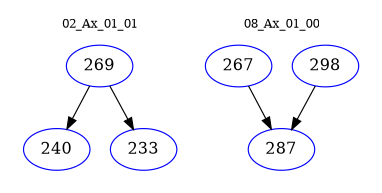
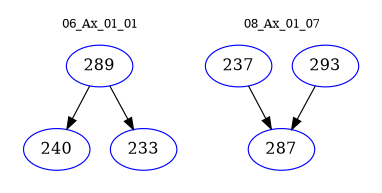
(100, 25) -> (100, 25)
(282, 25) -> (282, 25)
(100, 66) -> (100, 66)
(239, 66) -> (239, 66)
(325, 66) -> (325, 66)
